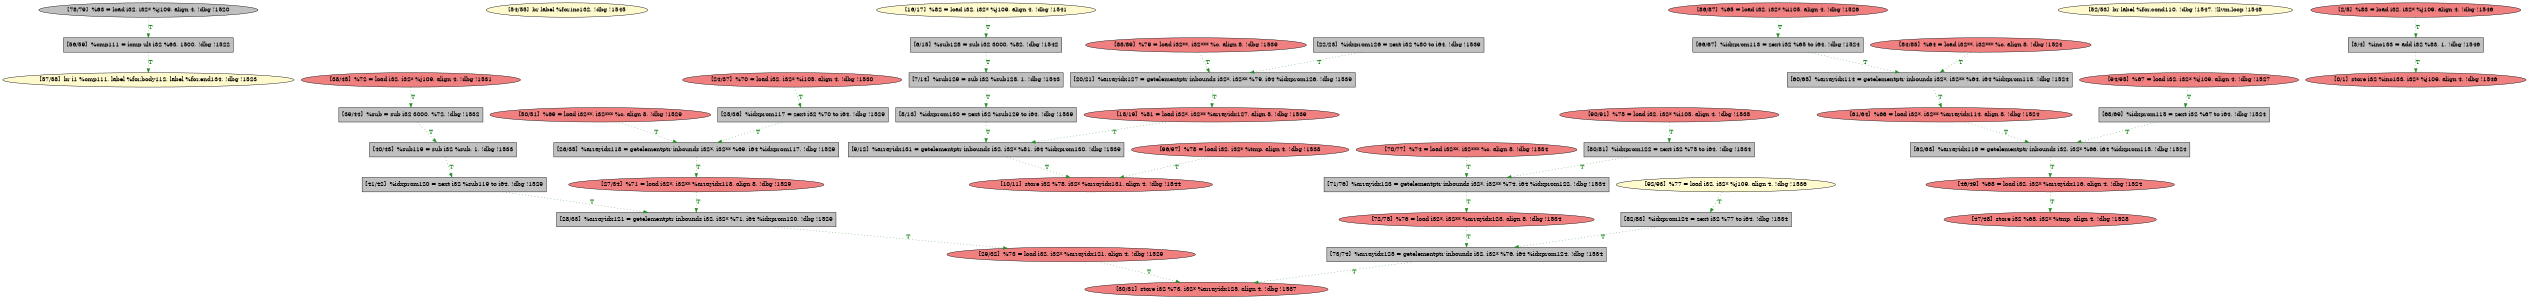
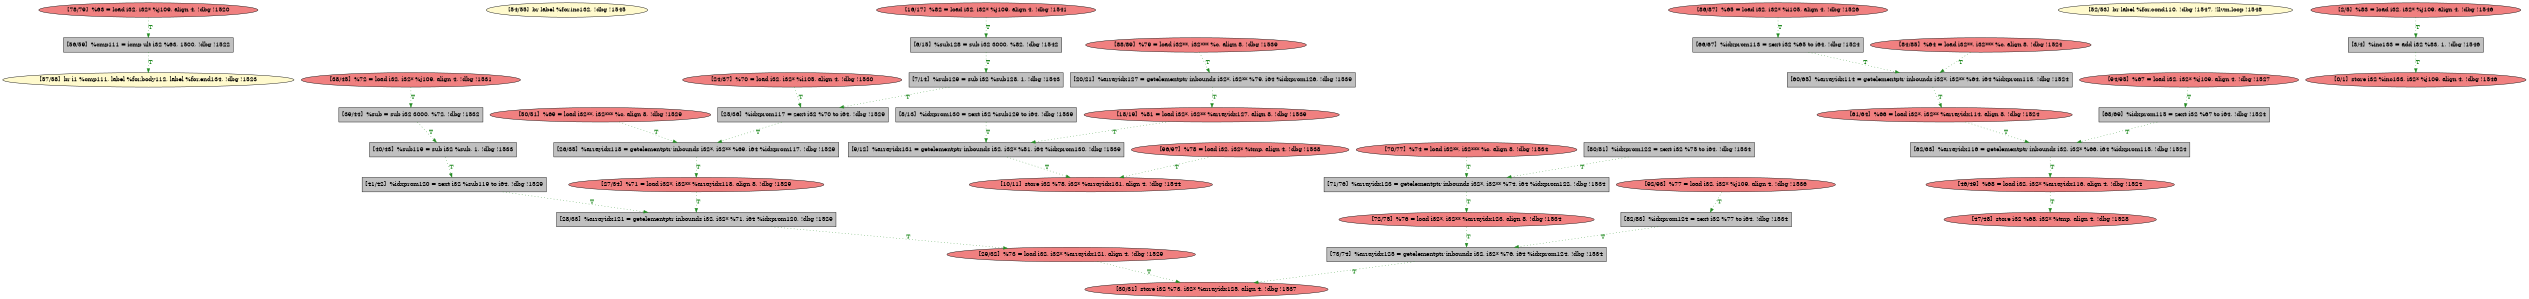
(148, 10) -> (148, 10)
(986, 10) -> (986, 10)
(1399, 45) -> none
(986, 95) -> (897, 97)
(1669, 115) -> none
(1726, 185) -> (1726, 185)
